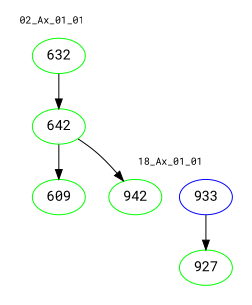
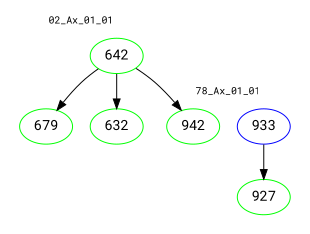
(59, 86) -> (117, 86)
(171, 162) -> (228, 92)
(59, 197) -> (46, 126)
